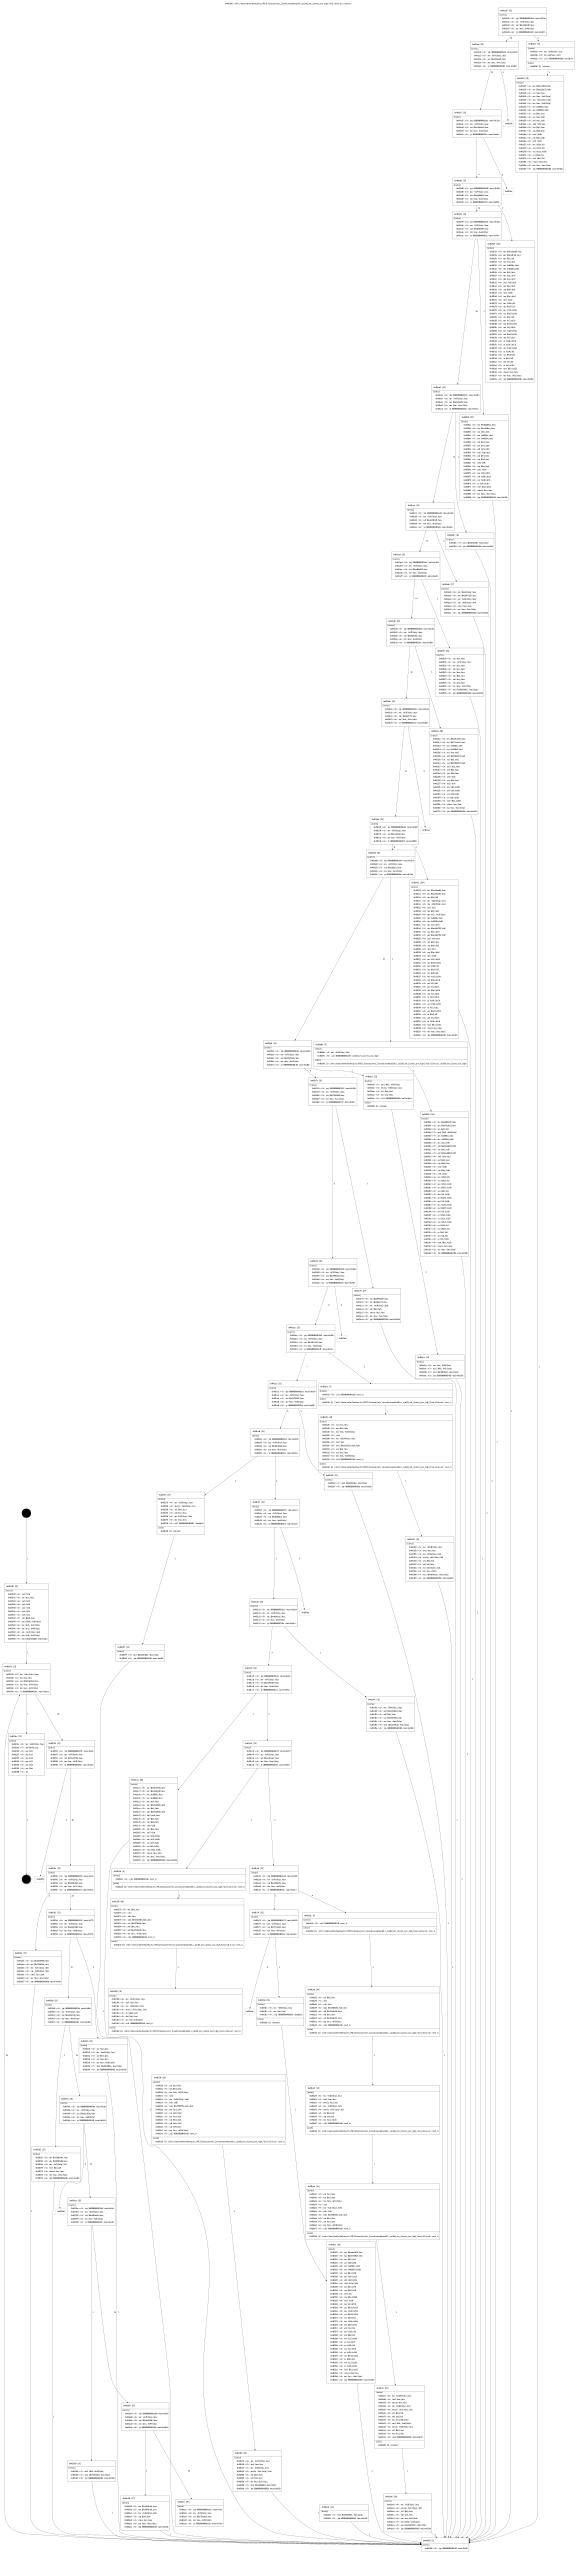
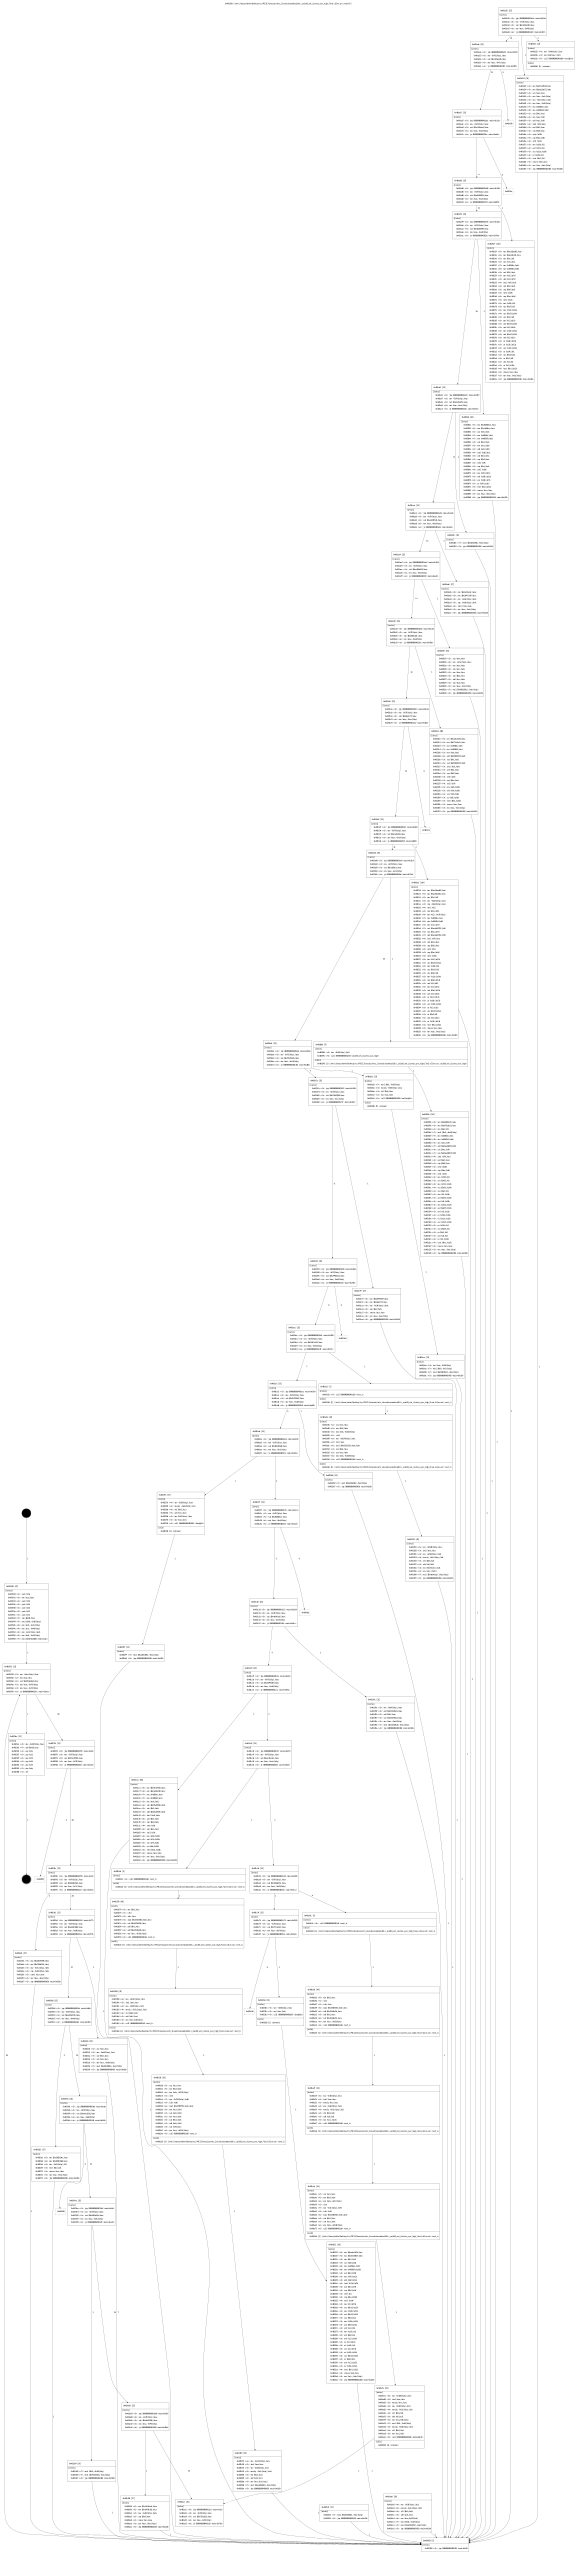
(548, 72) -> (522, 55)
none -> (194, 2054)
(404, 2471) -> (304, 2483)
